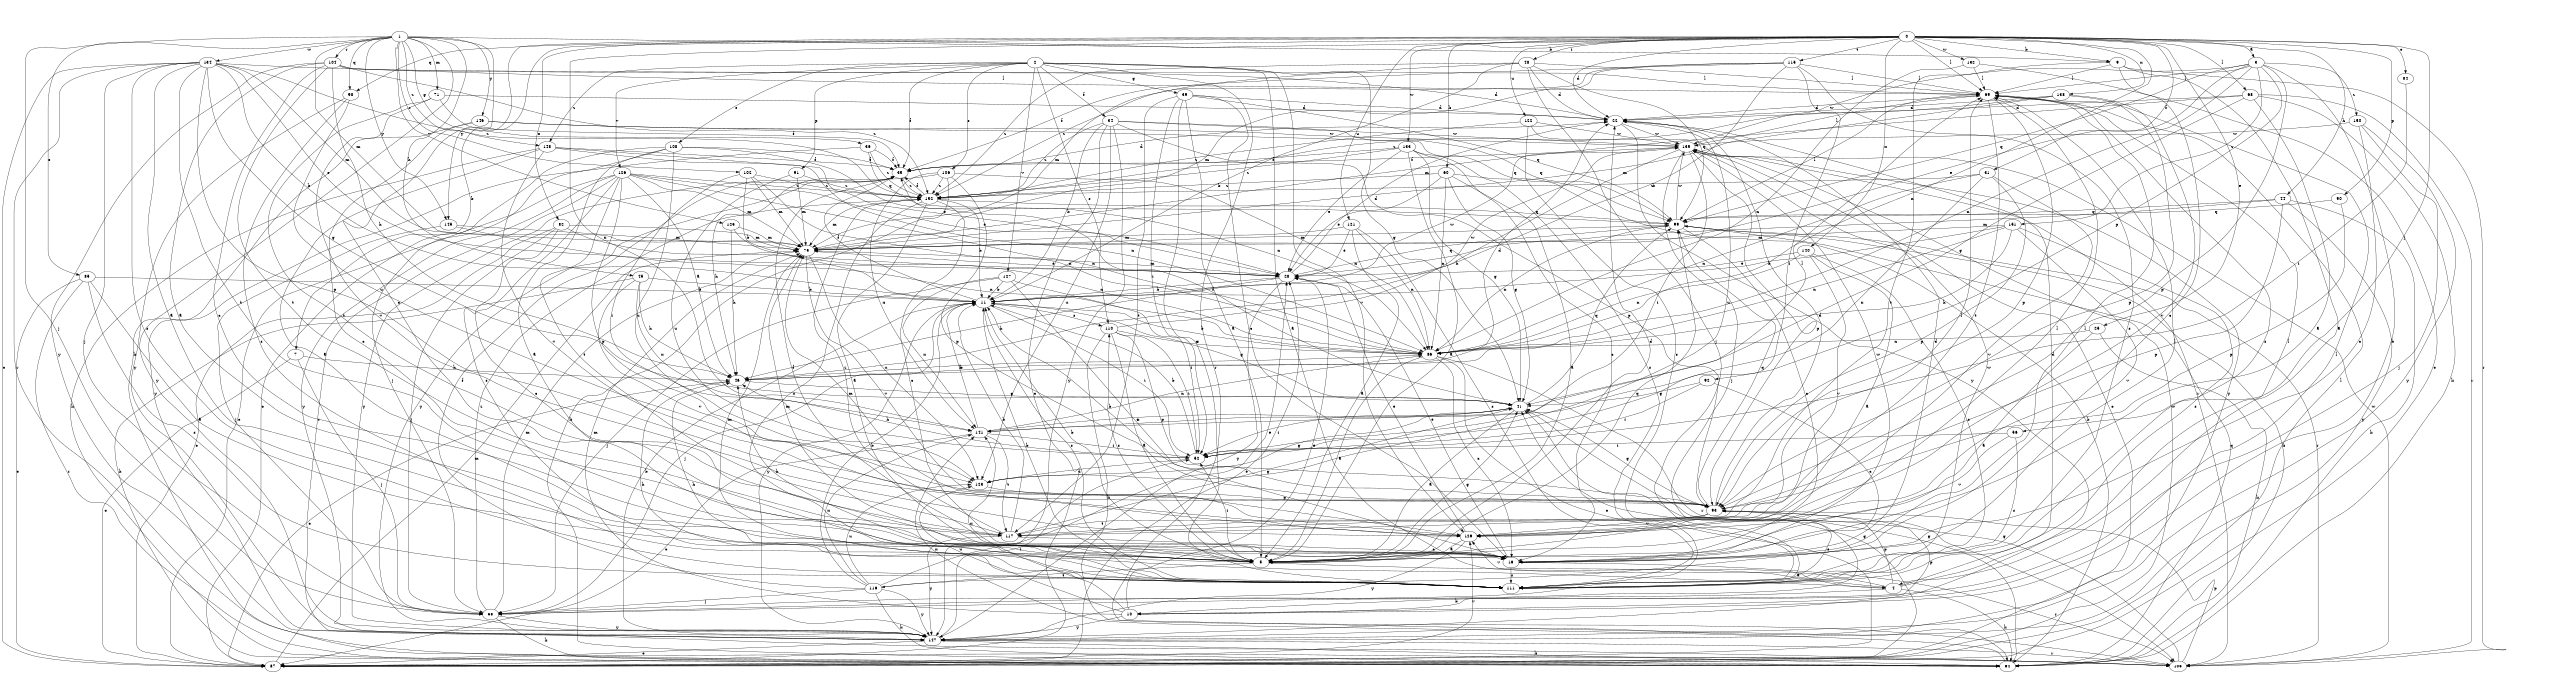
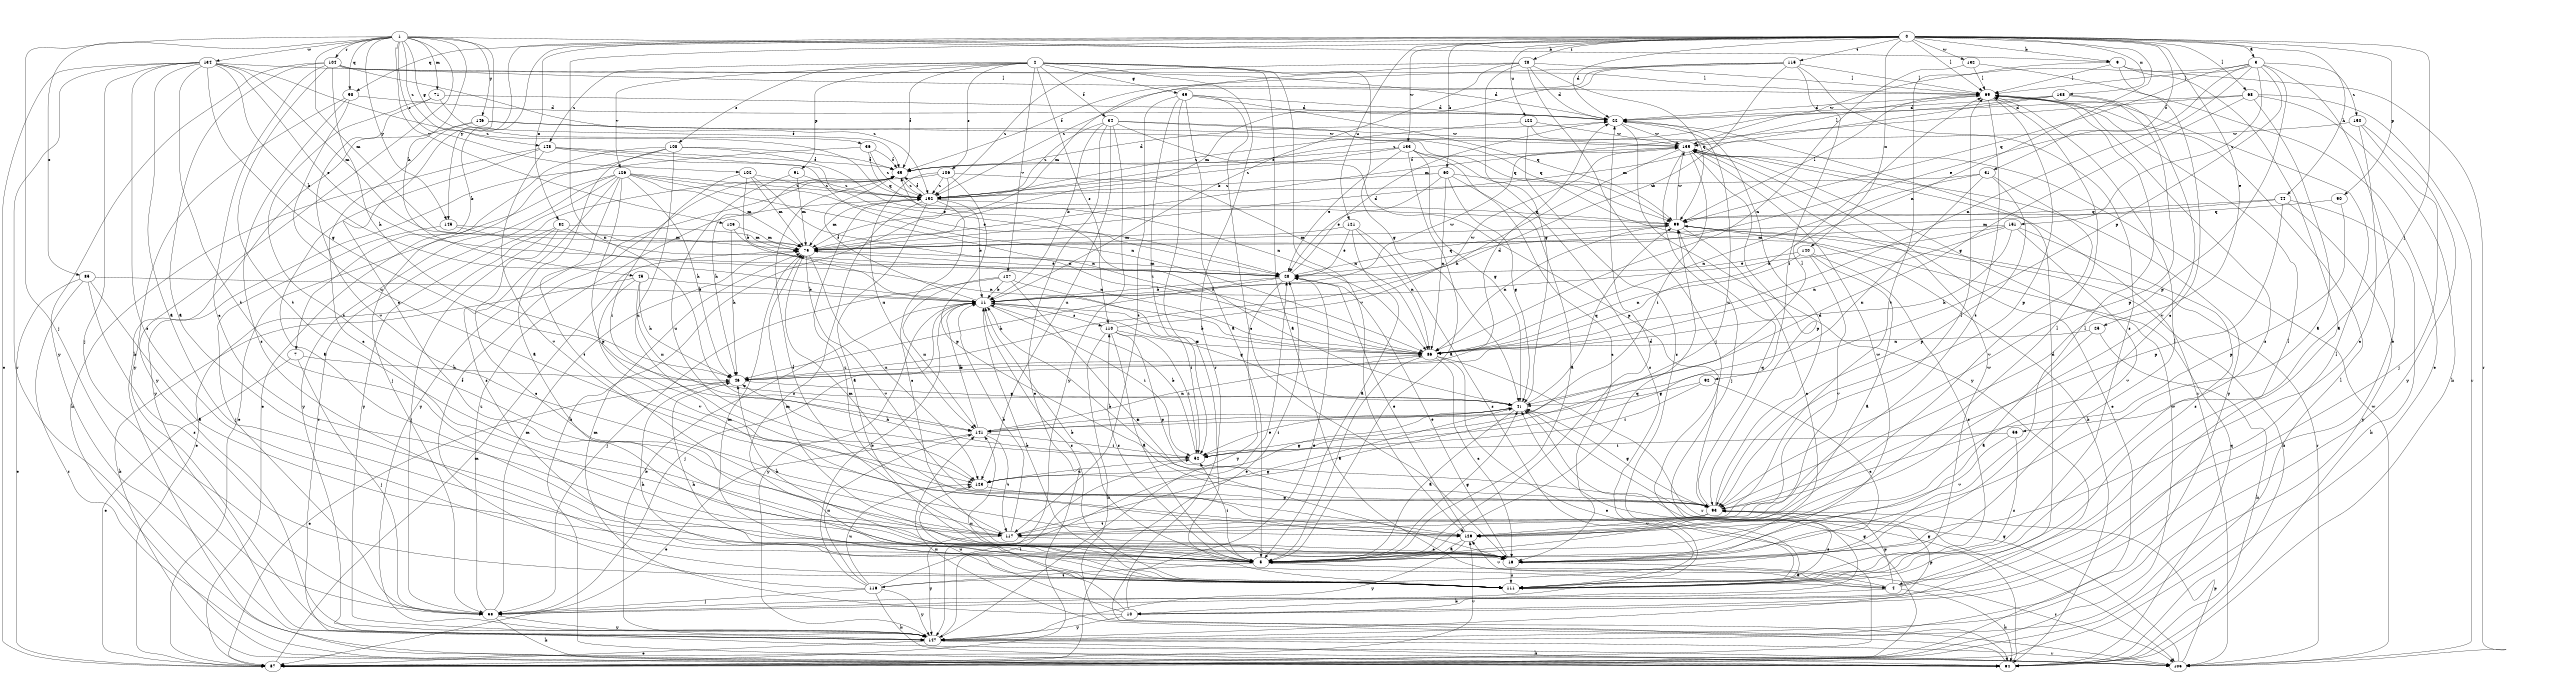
(2406, 79) -> none
none -> (1533, 201)
(698, 277) -> (698, 277)
(1927, 387) -> (981, 113)
(810, 470) -> none
